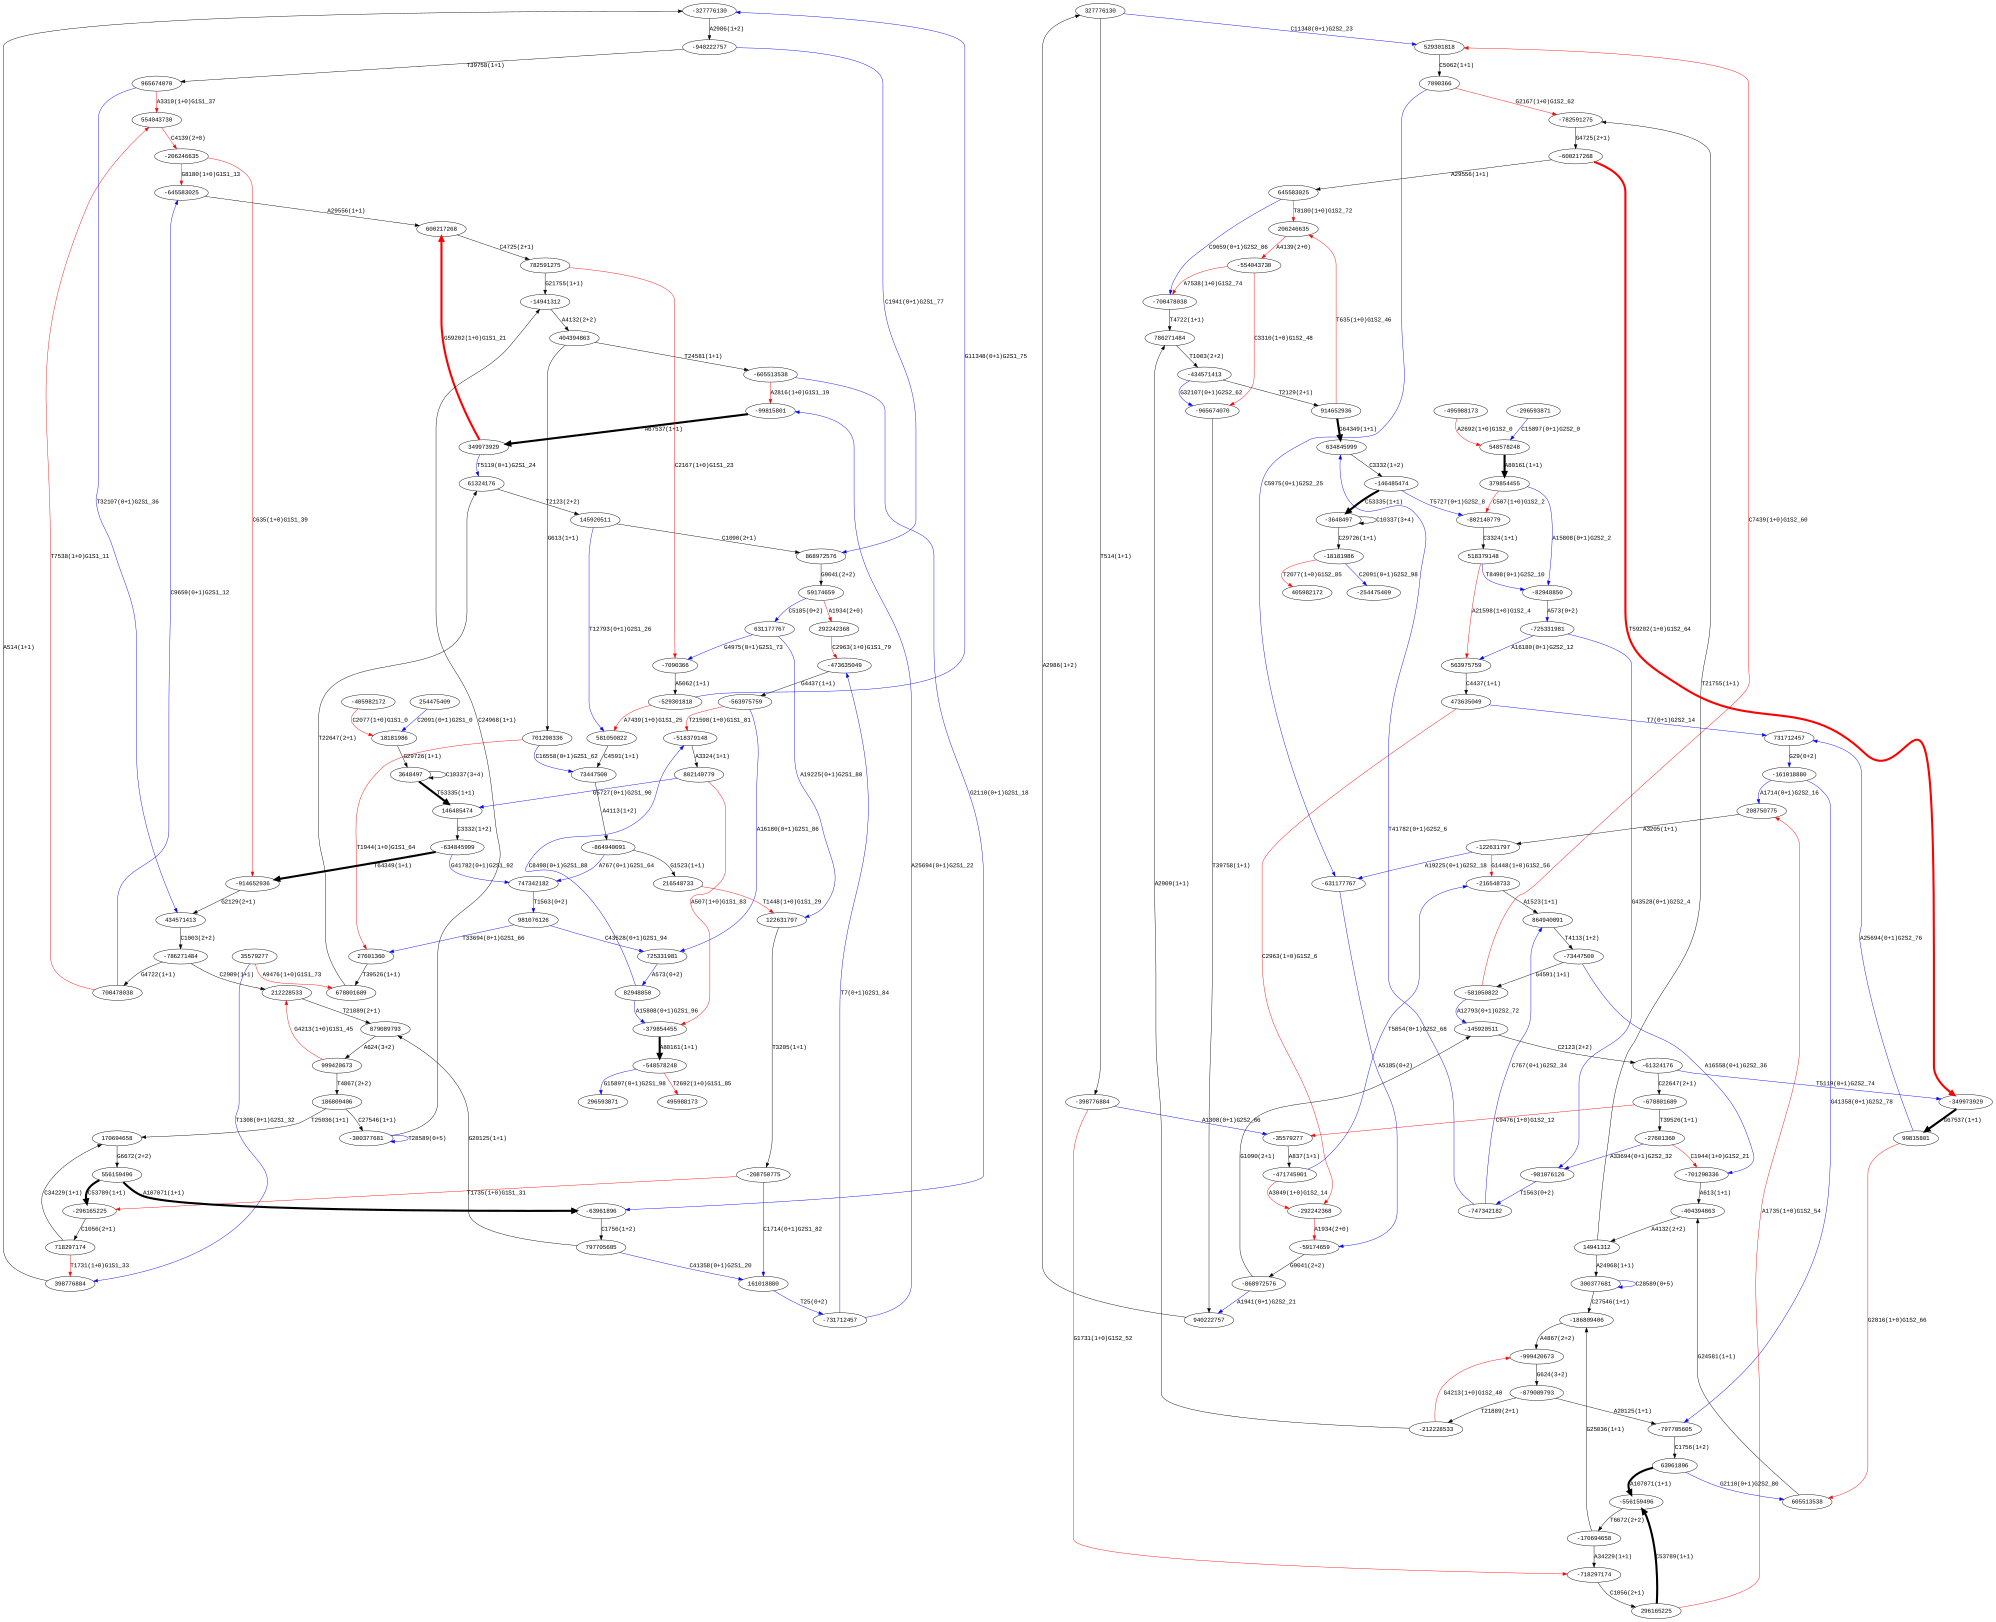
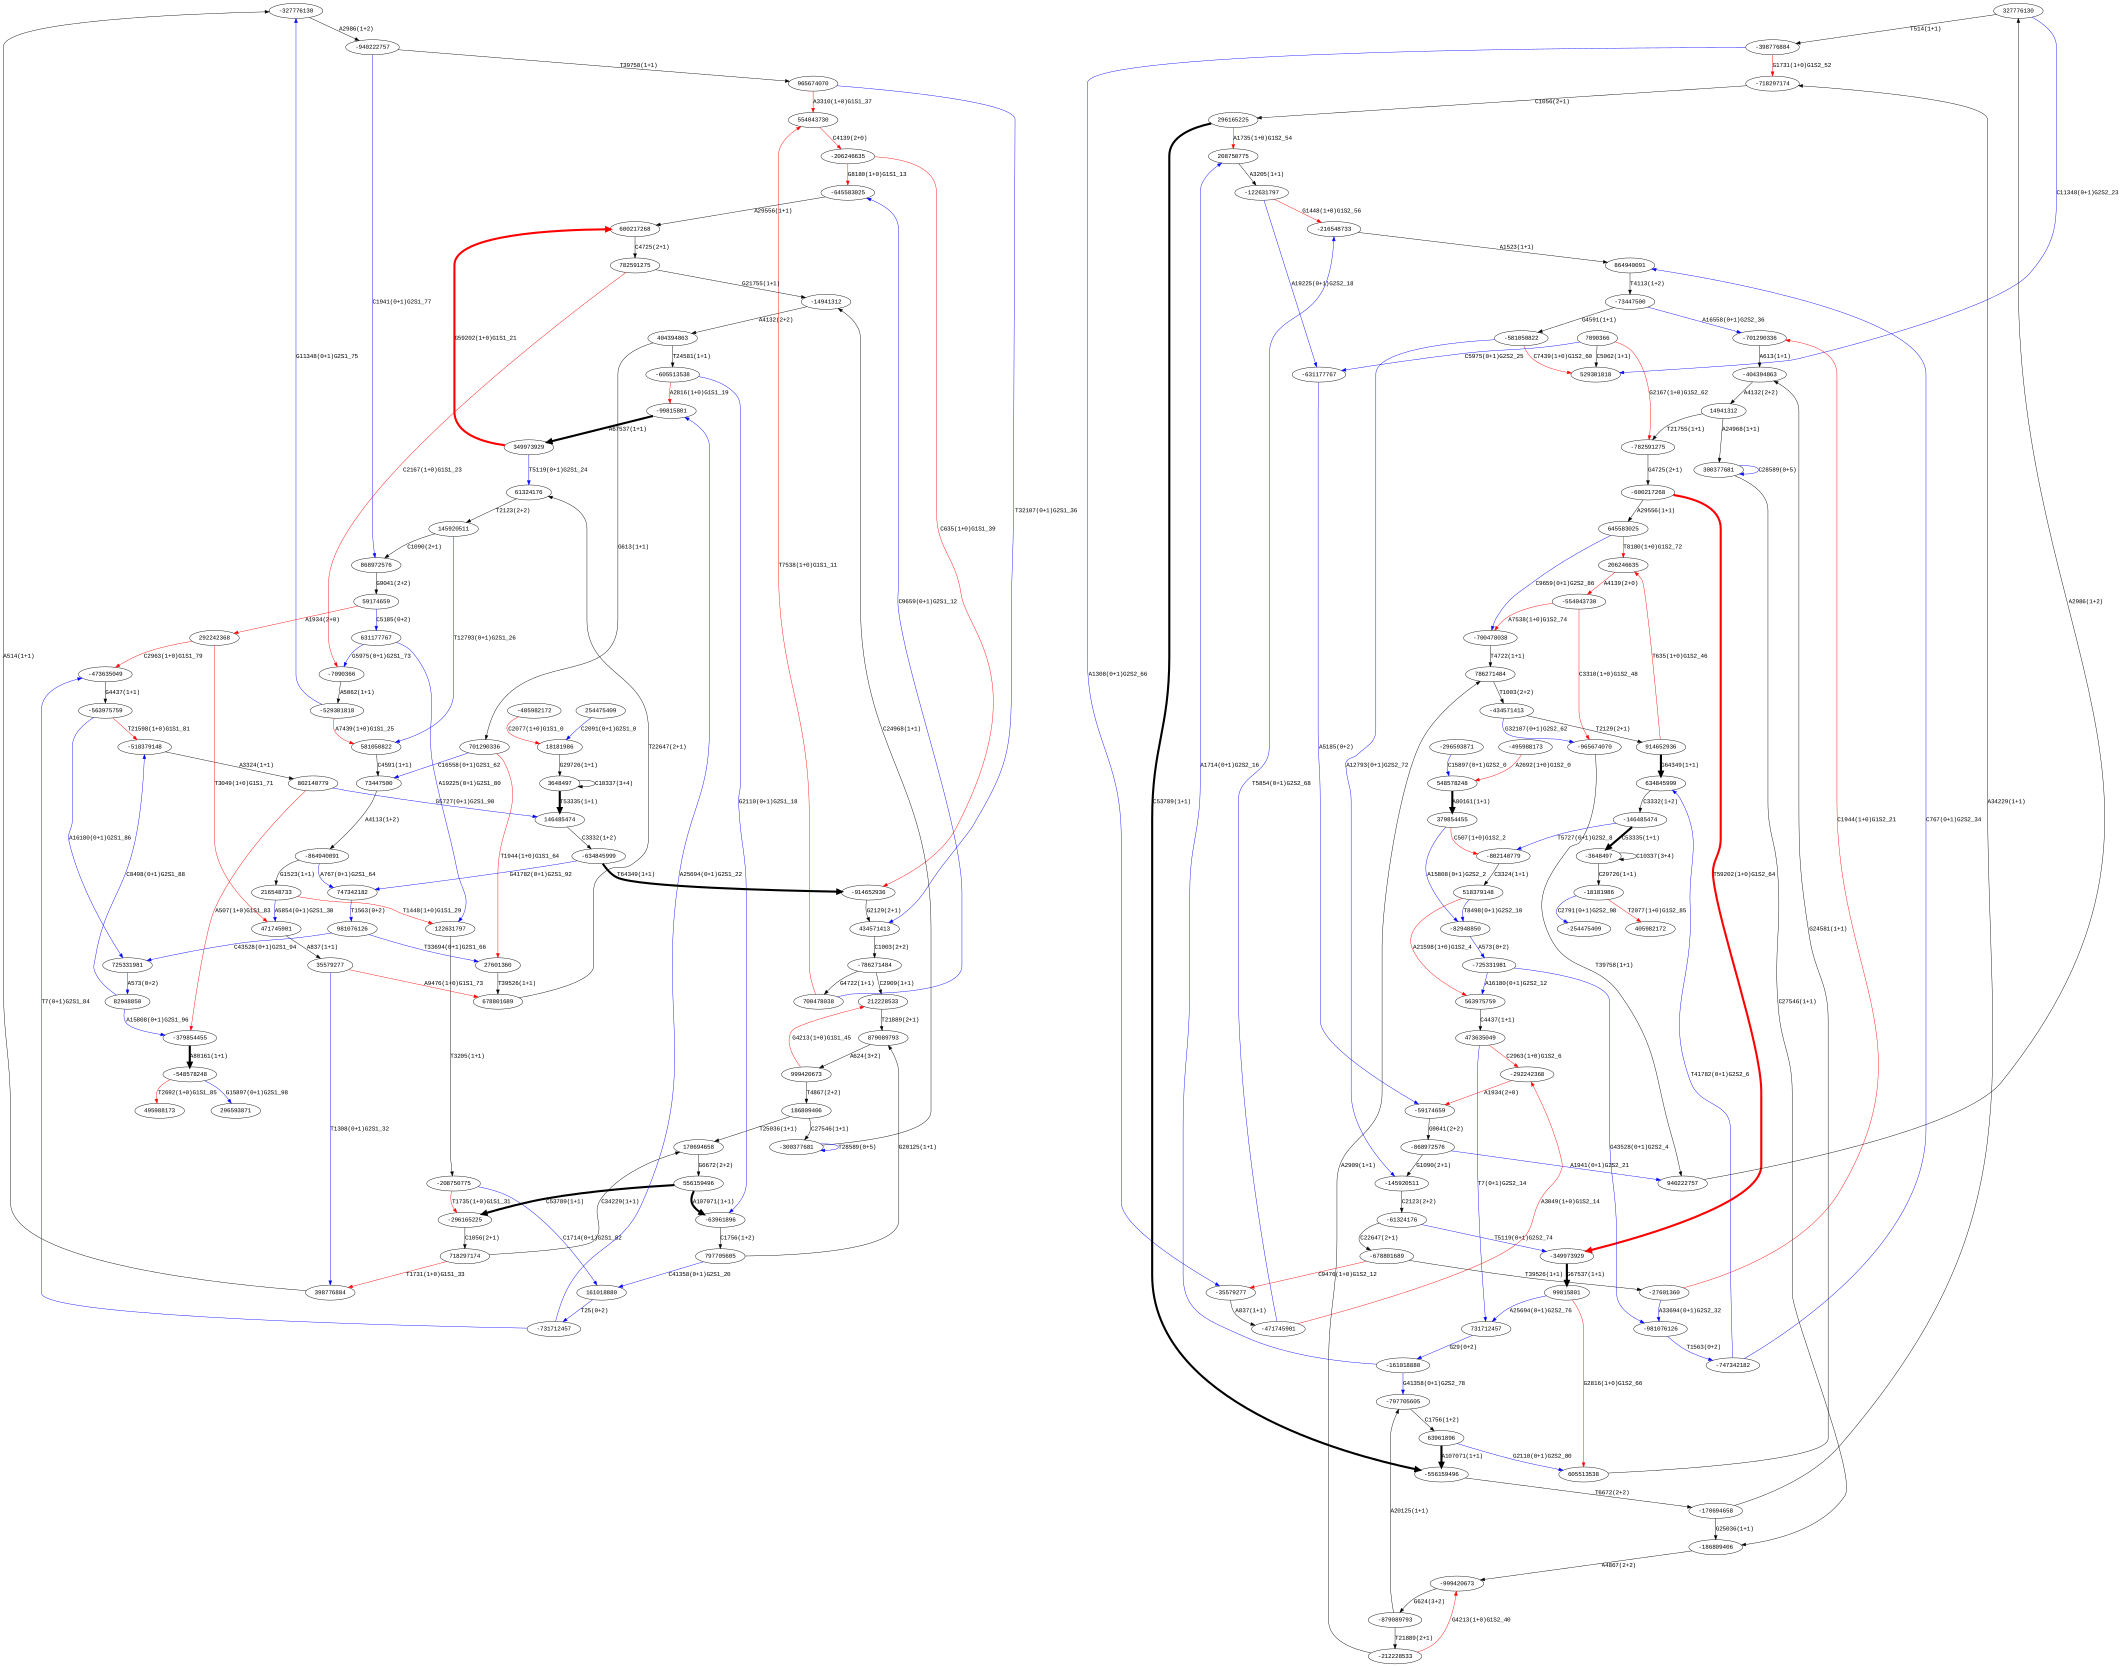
(1439, 63) -> (1597, 354)
(1389, 575) -> (1587, 911)
(754, 647) -> (381, 656)
none -> (276, 929)
